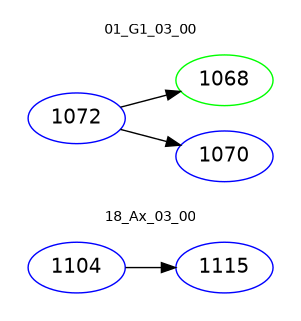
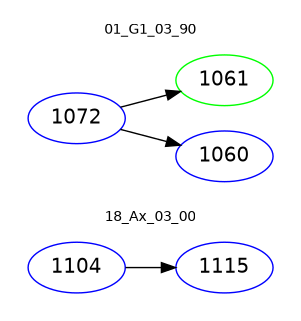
(151, 30) -> (151, 30)
(224, 80) -> (224, 80)
(224, 156) -> (224, 156)
